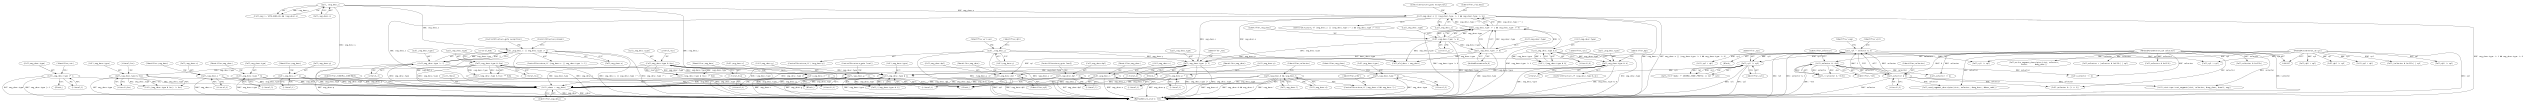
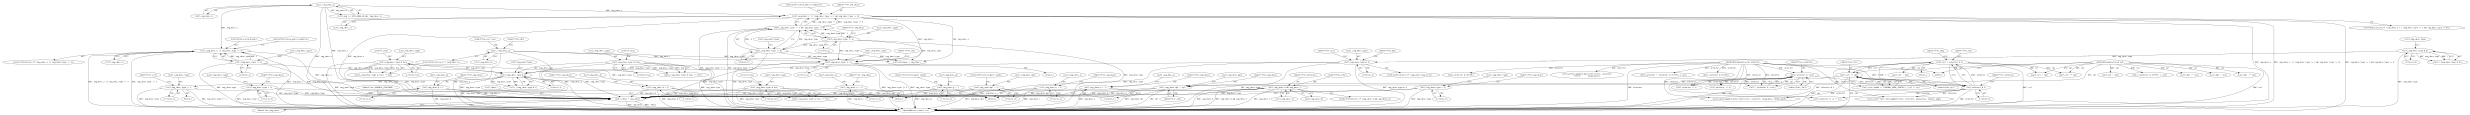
(1365, 57) -> (817, 57)
(1479, 63) -> (744, 62)
(425, 70) -> (324, 75)
(1360, 81) -> (1312, 81)
none -> (349, 82)
